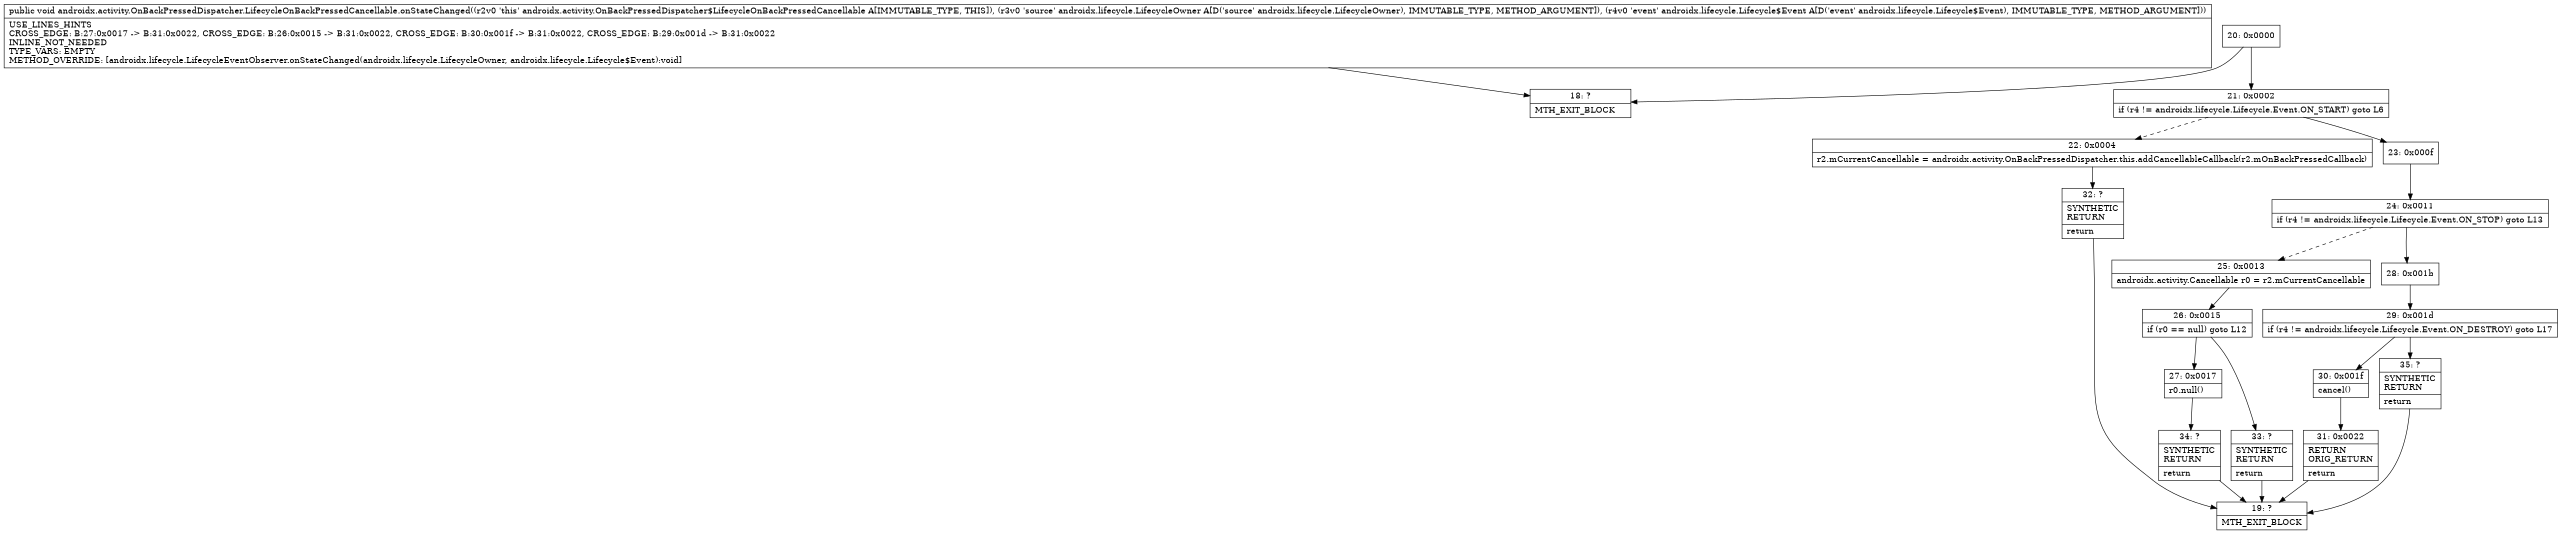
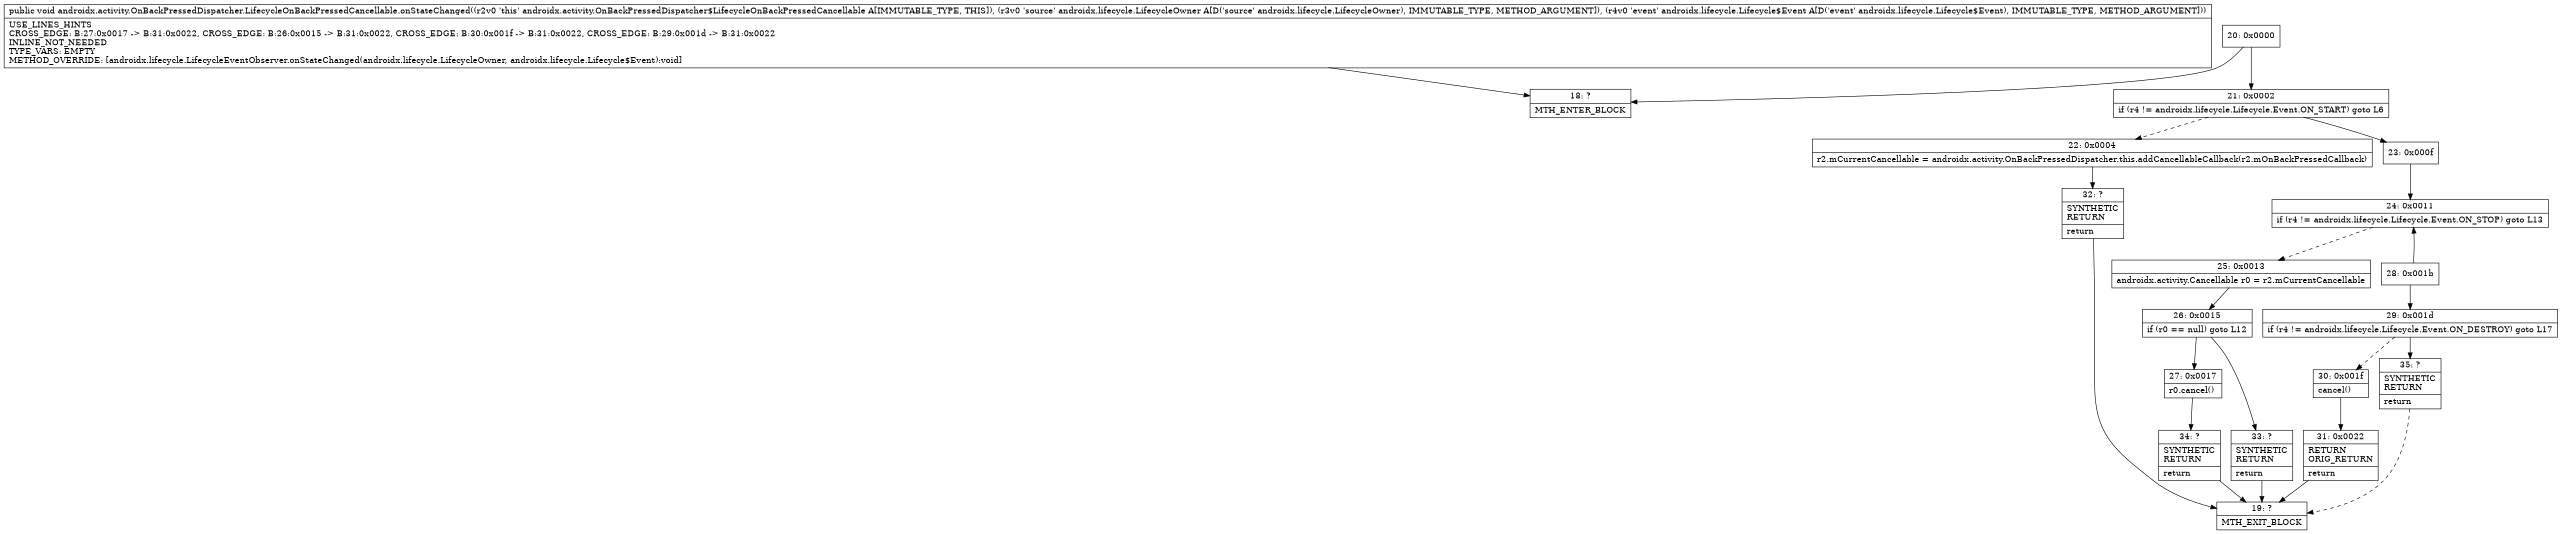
(1575, 110) -> (1580, 110)
(2406, 242) -> (2414, 248)
(2378, 351) -> (2378, 351)
(2186, 391) -> (2192, 391)
(2383, 481) -> (2383, 481)
